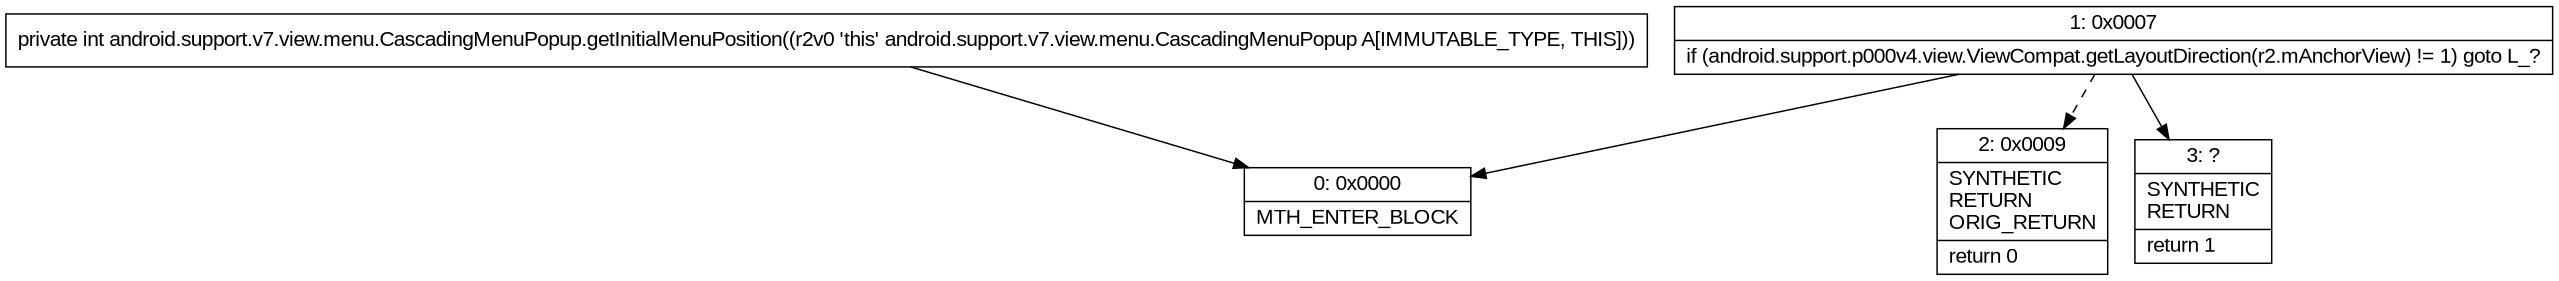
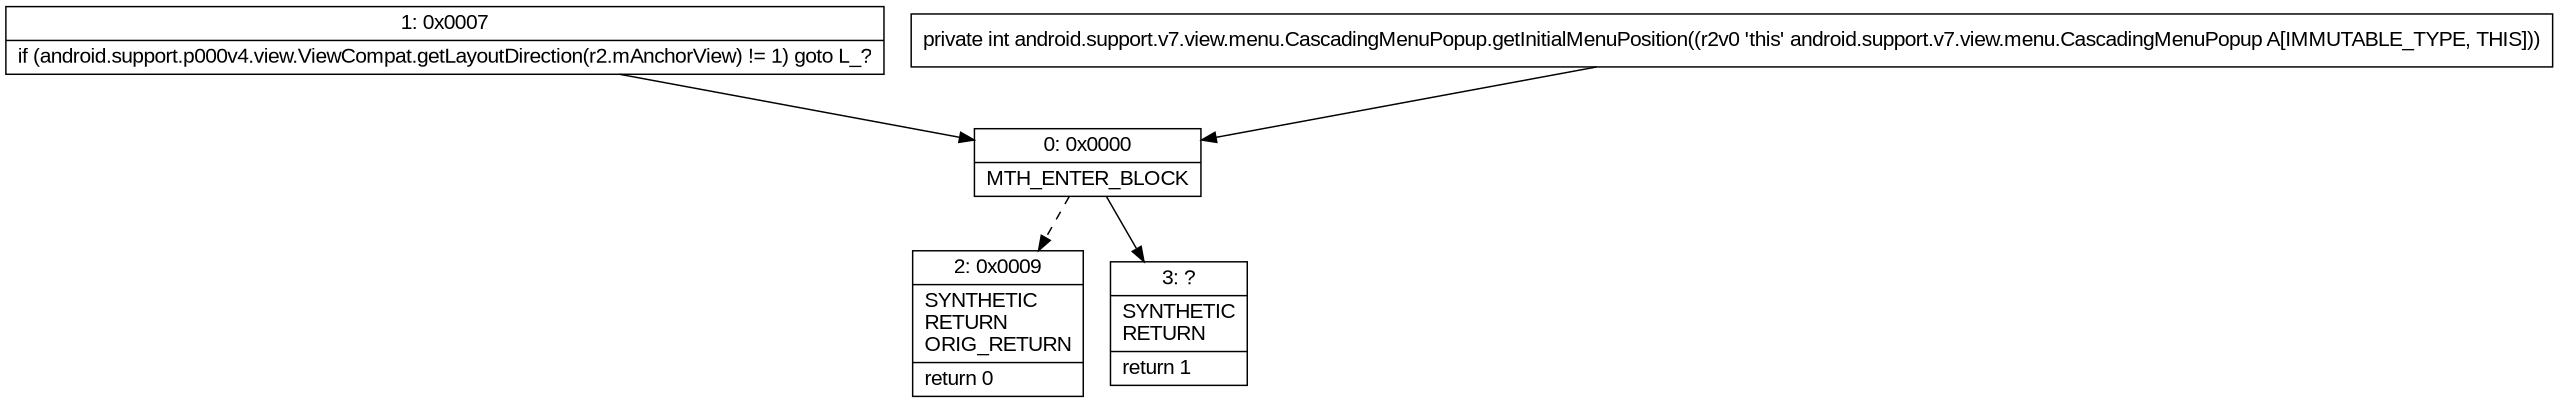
(2083, 95) -> (1058, 217)
(2147, 100) -> (1121, 222)
